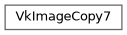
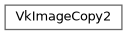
(64, 17) -> (64, 17)
